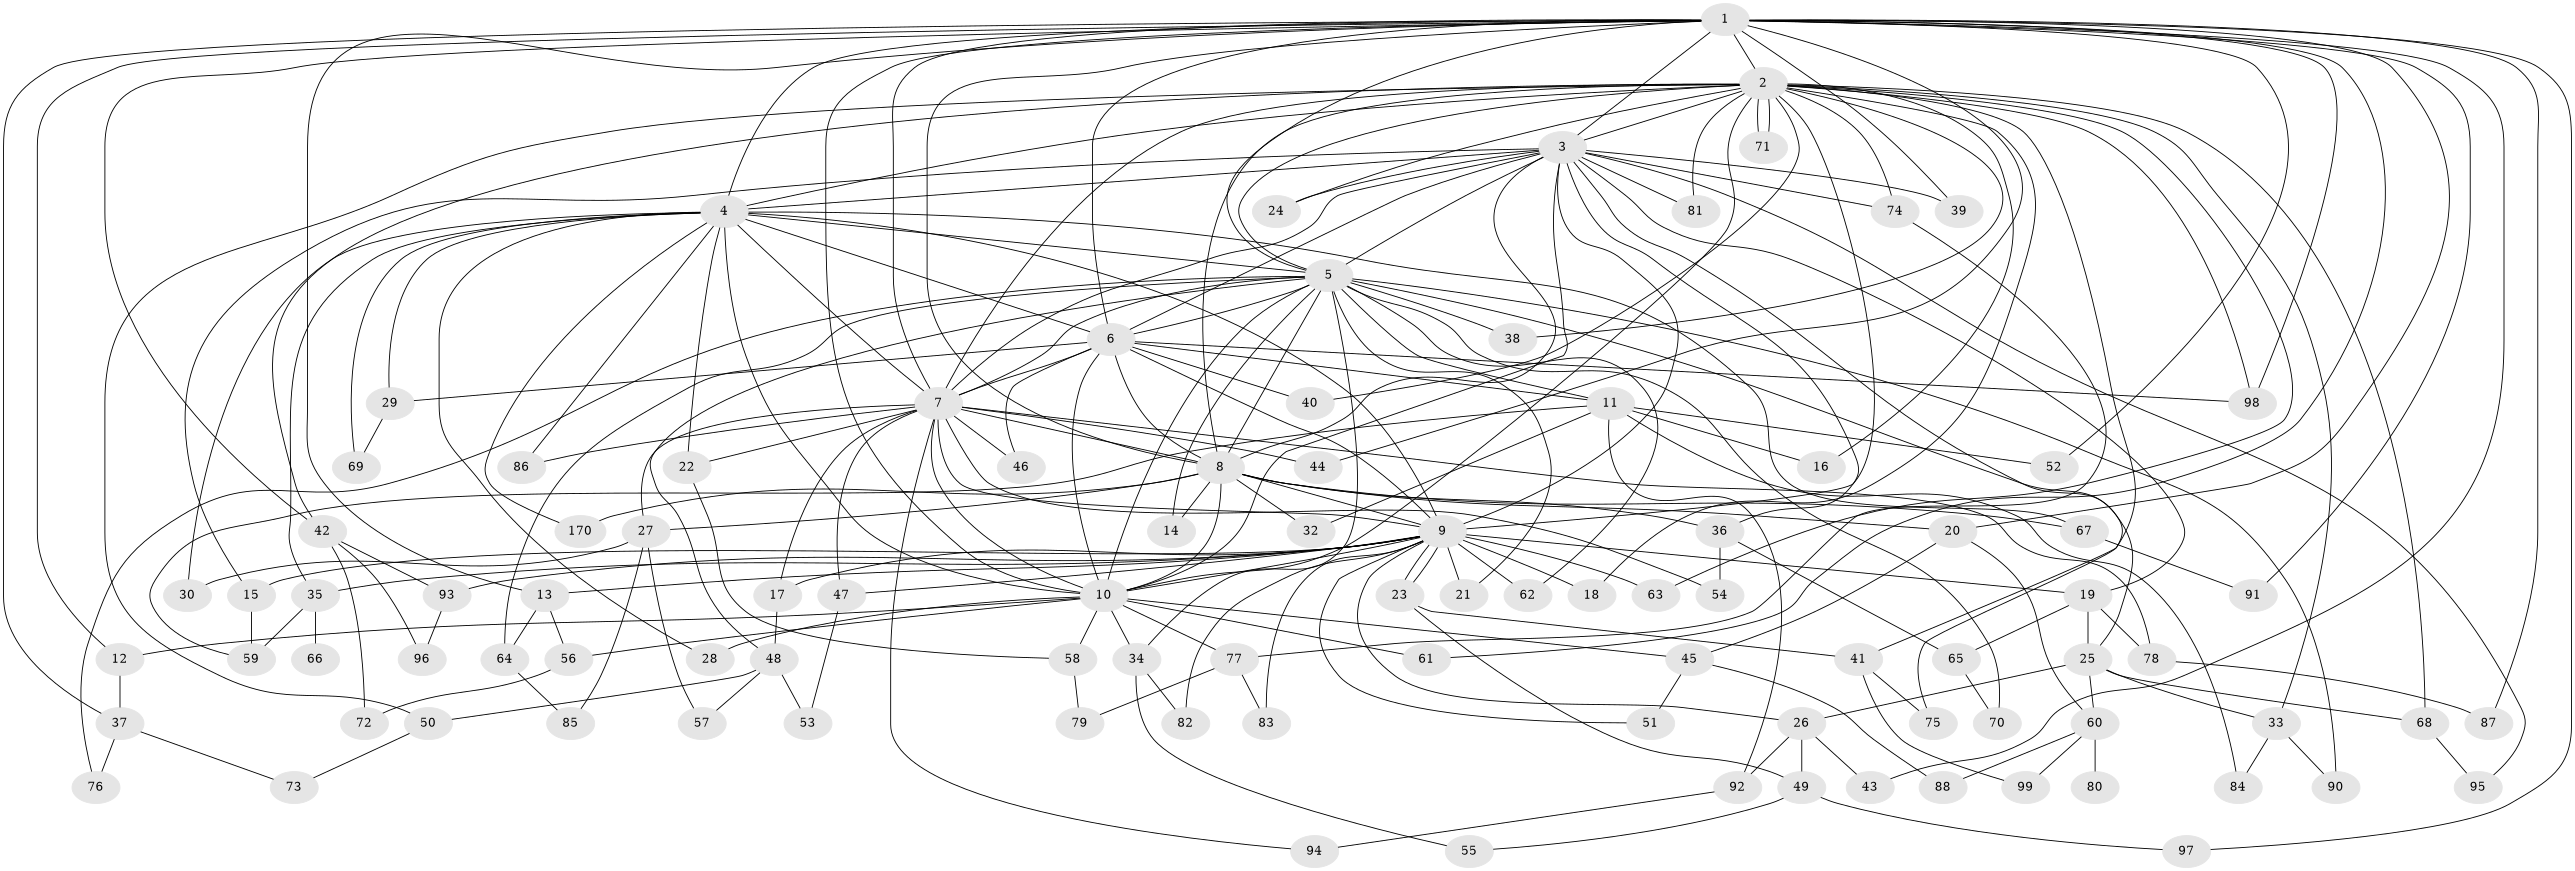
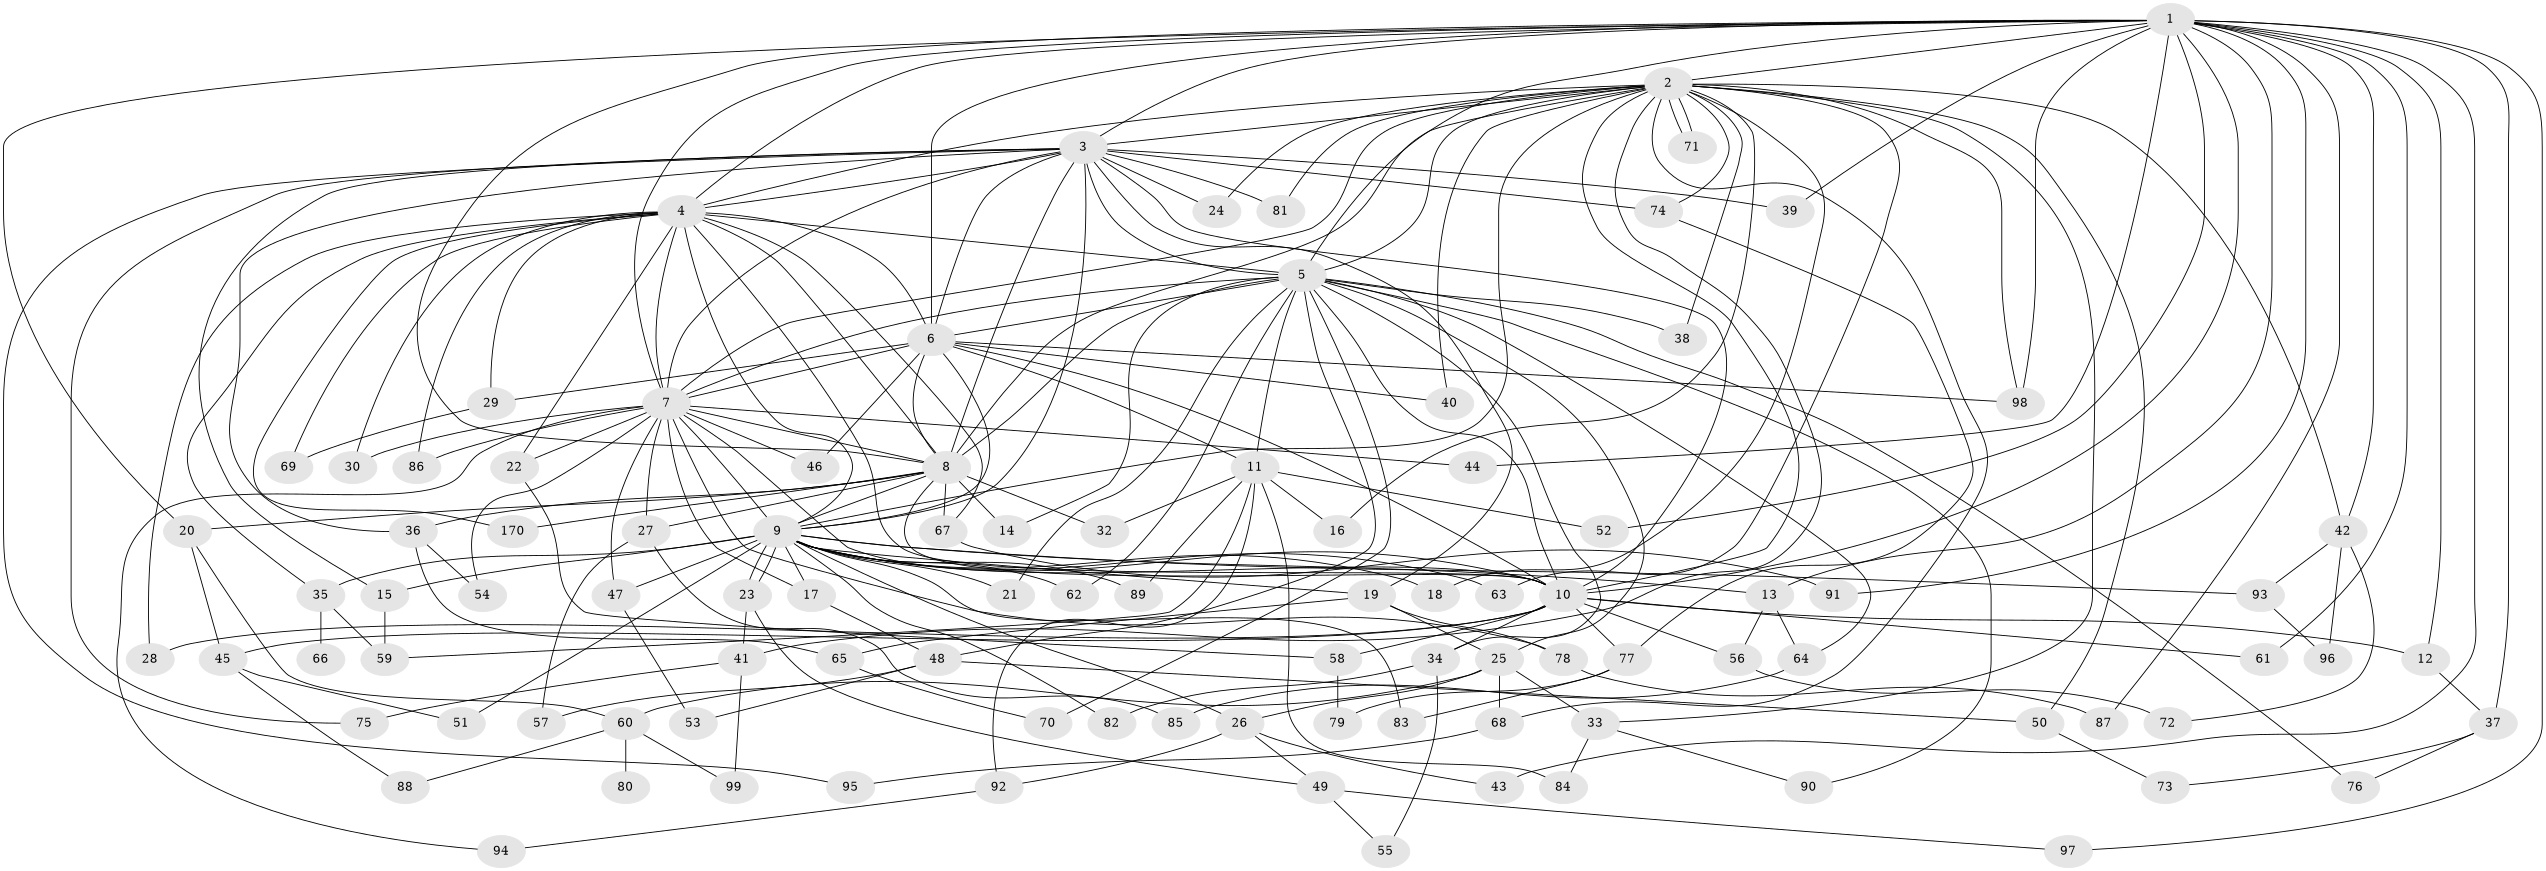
none -> (831, 323)
(460, 566) -> (505, 424)
none -> (1139, 596)
